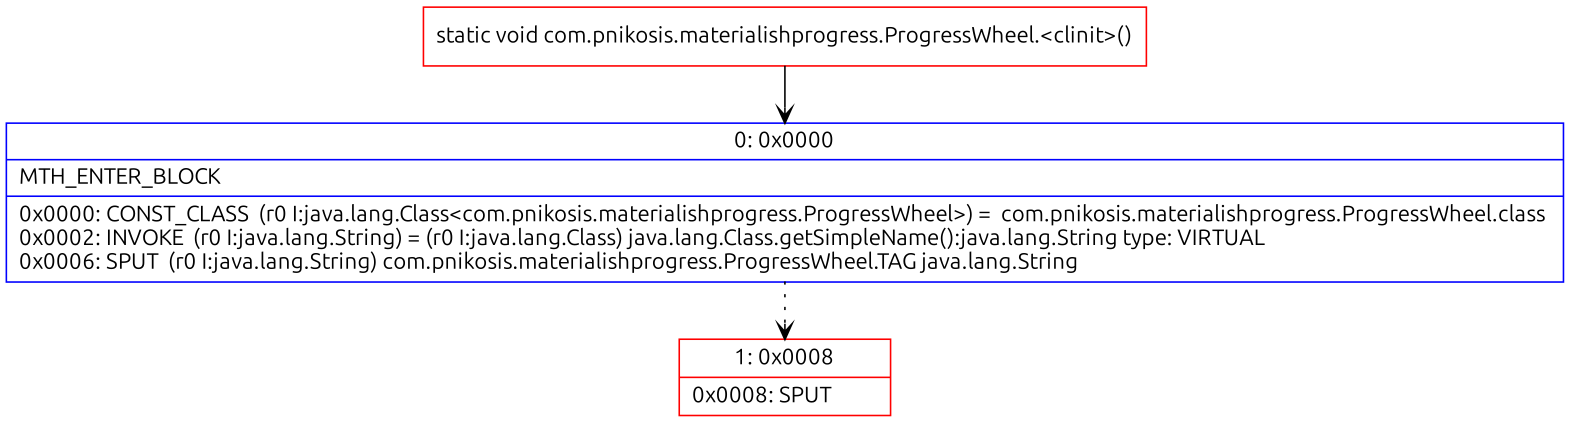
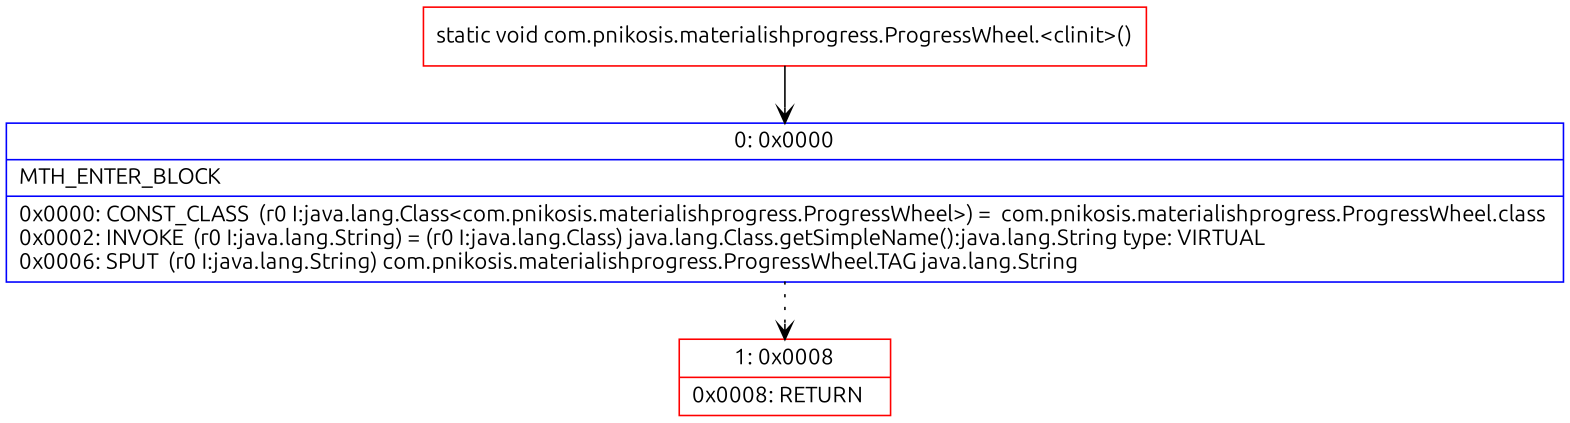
(769, 396) -> (785, 396)
